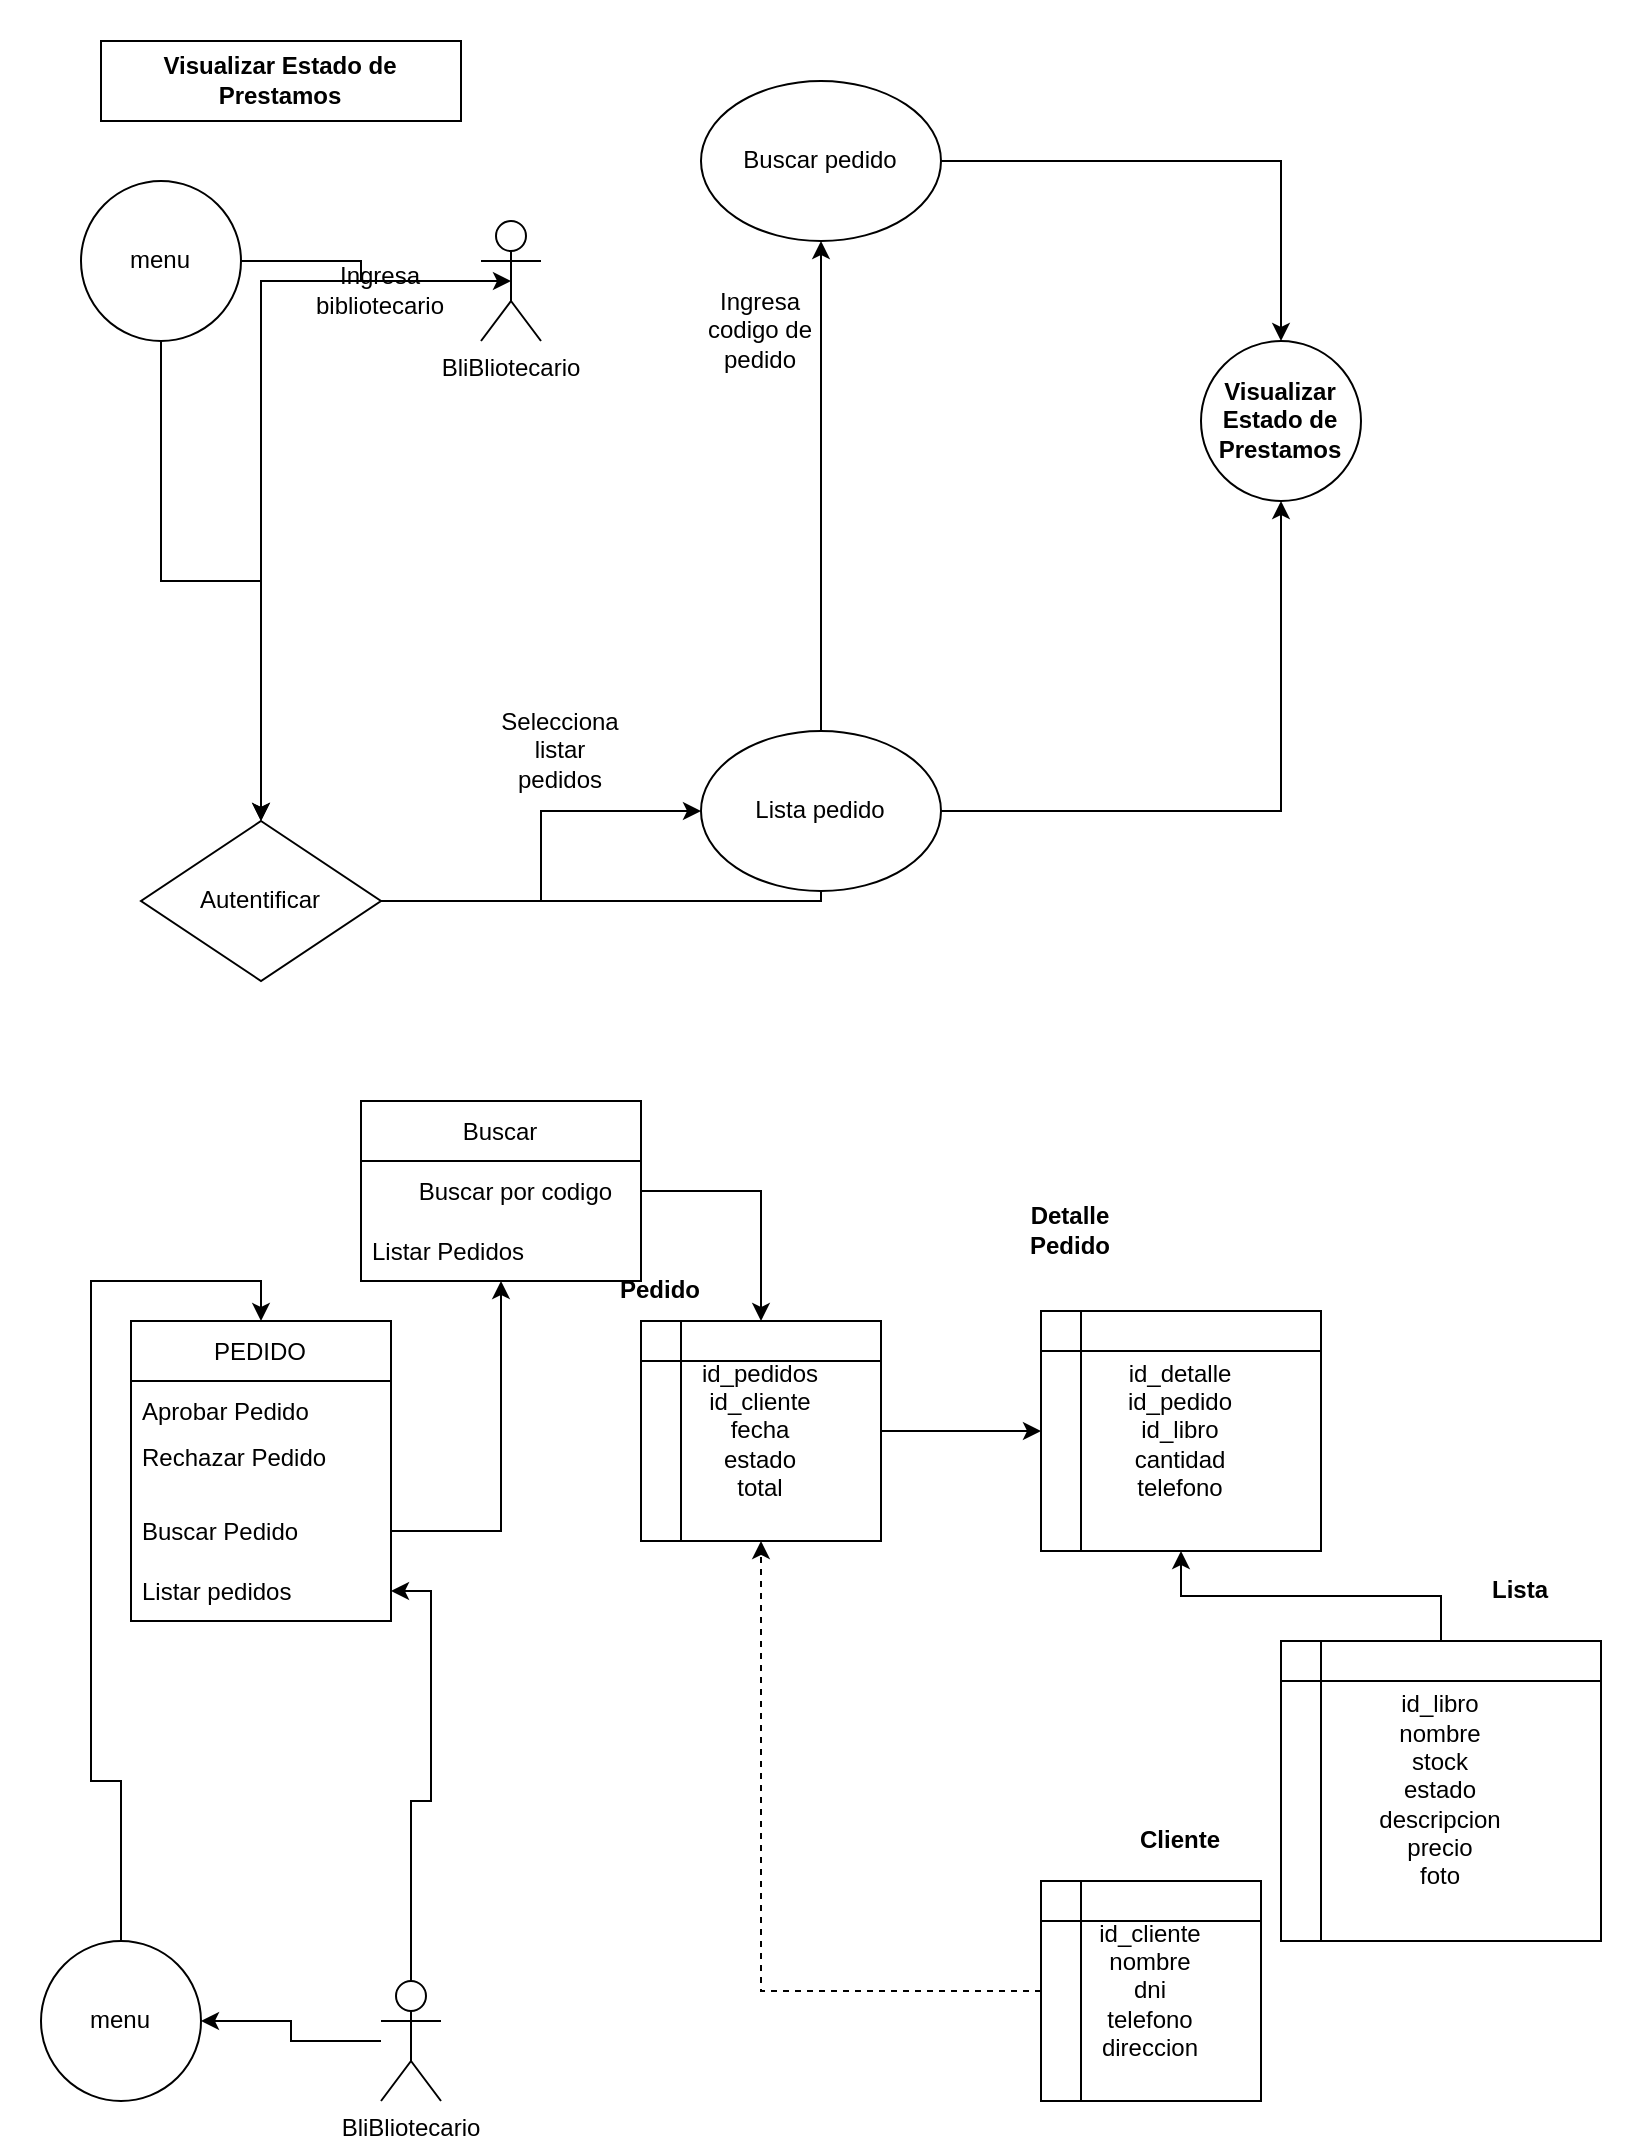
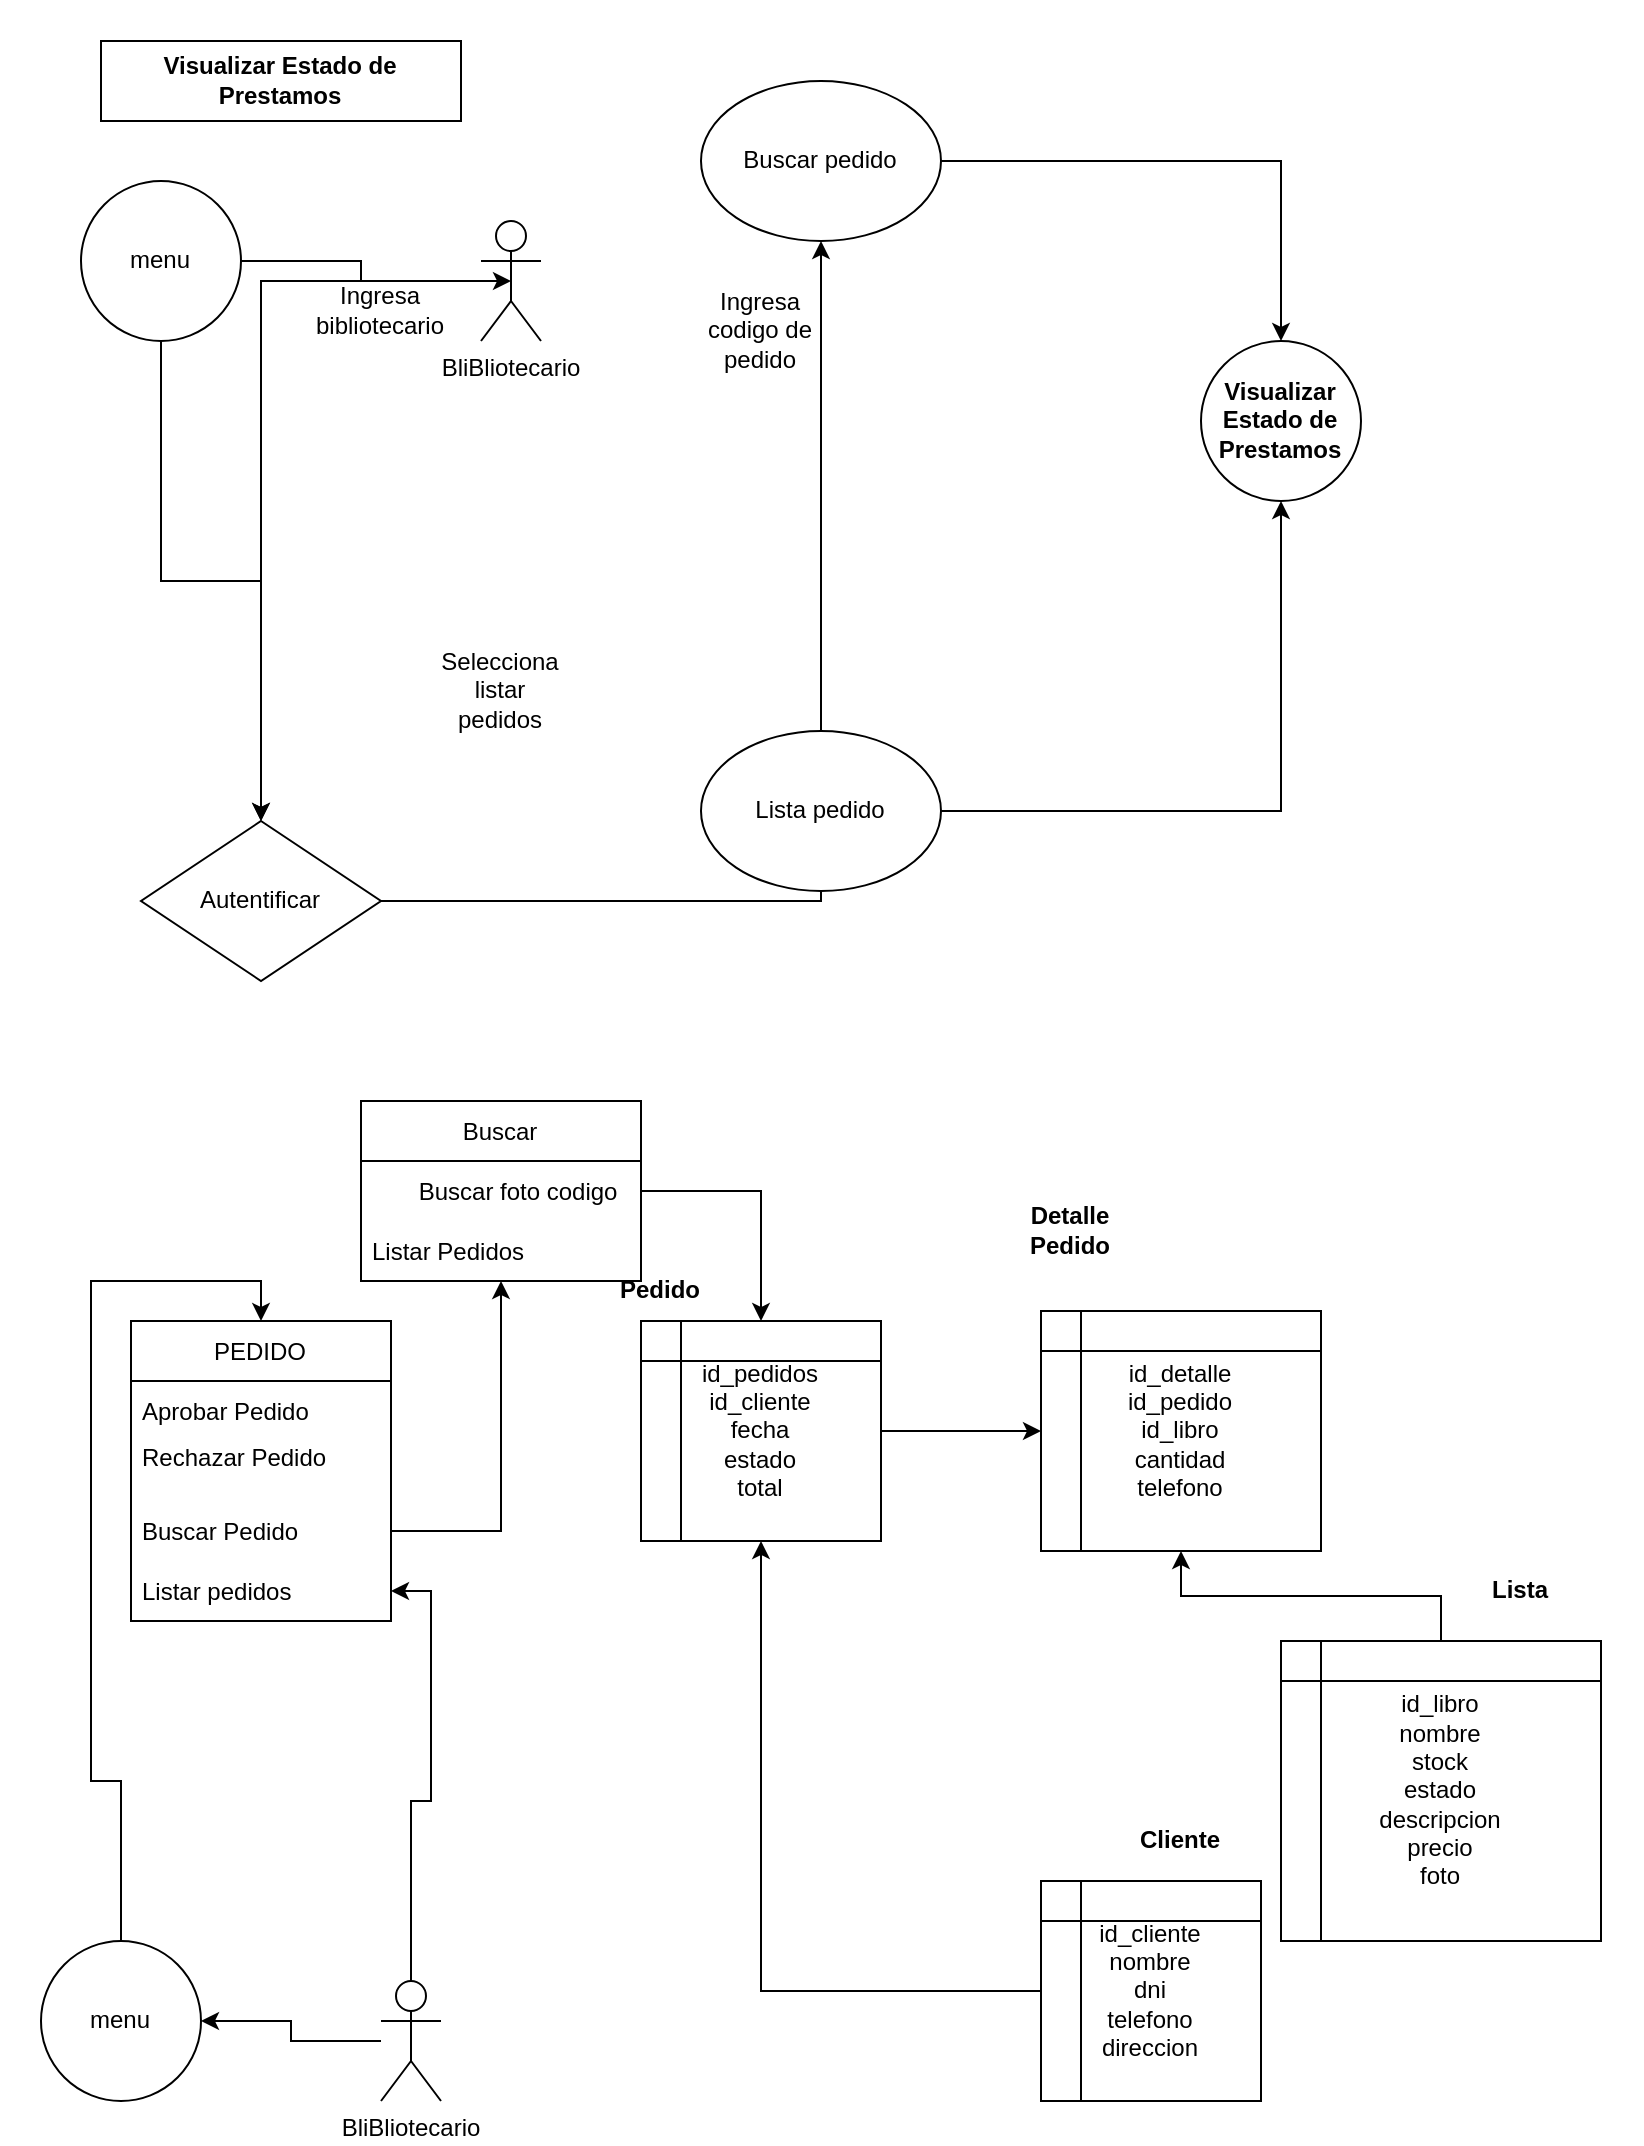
(381, 291) -> (381, 311)
(561, 751) -> (501, 691)
(571, 811) -> none
(477, 1192) -> (484, 1192)
(761, 1910) -> (761, 1910)
